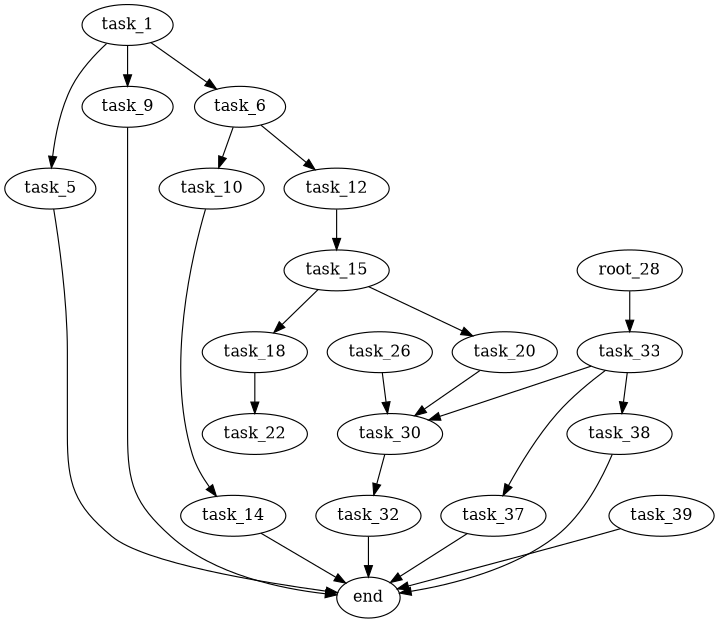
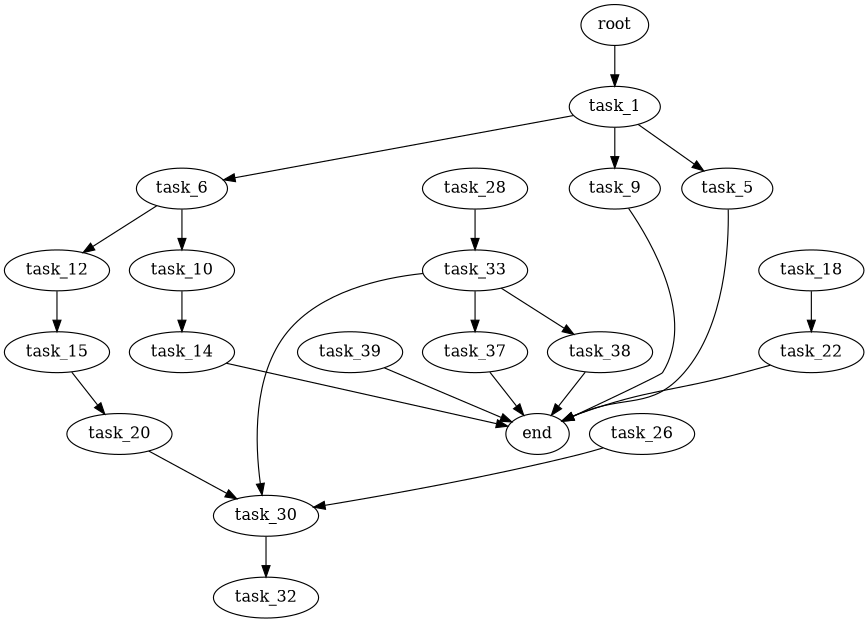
none -> (615, 25)
(630, 270) -> (475, 189)
(300, 307) -> none
(368, 551) -> (681, 387)
